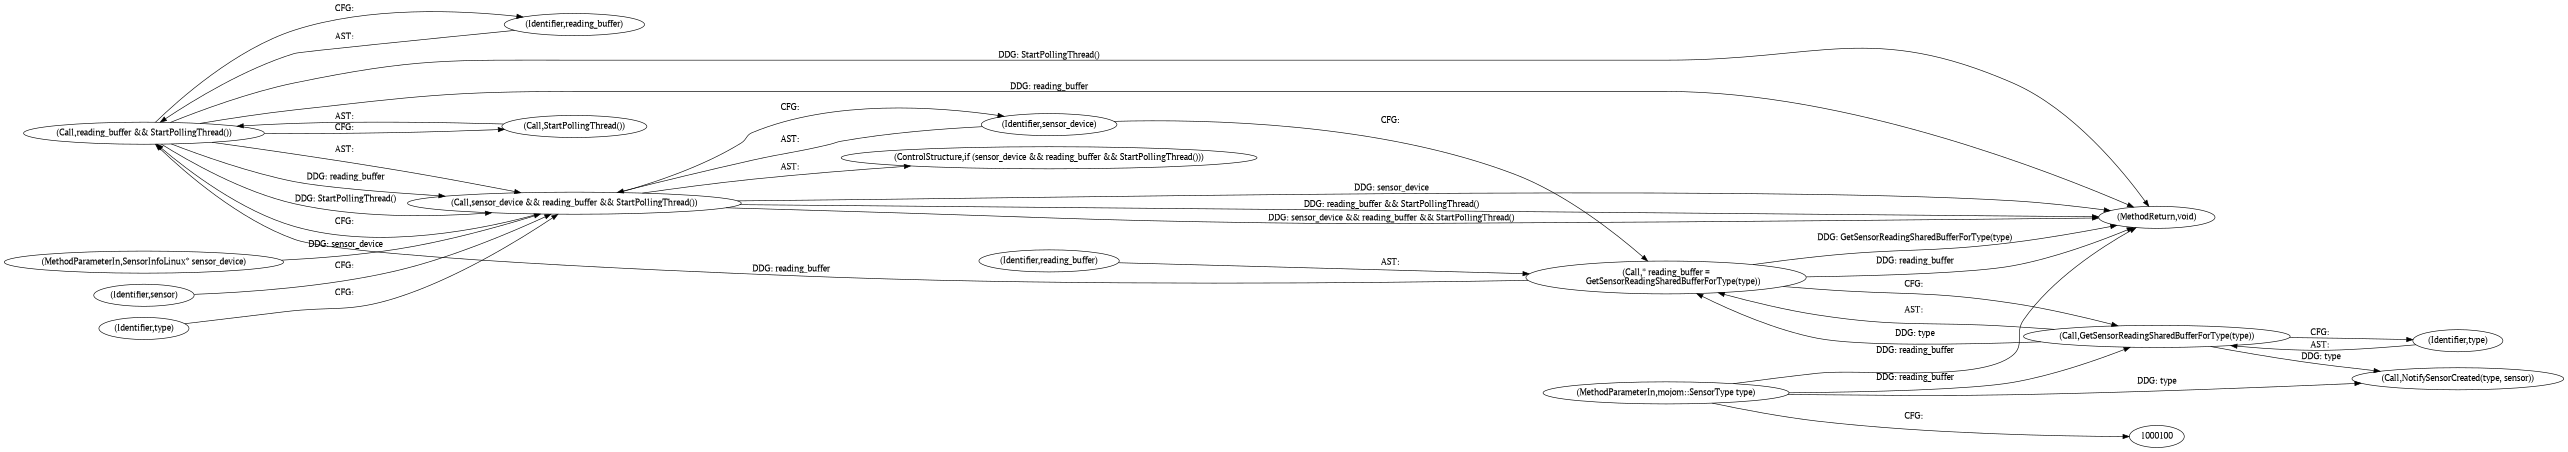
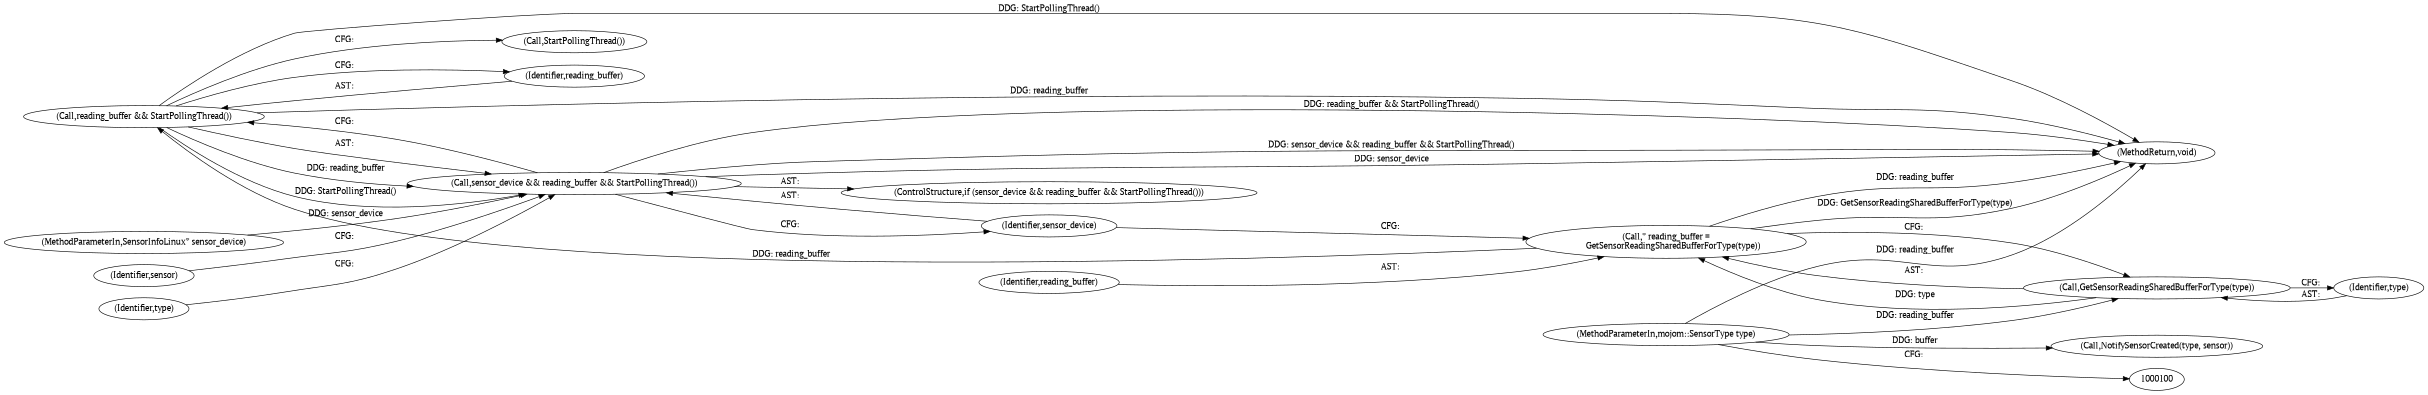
(373, 122) -> none
(2292, 360) -> none
(2157, 382) -> (1915, 341)
